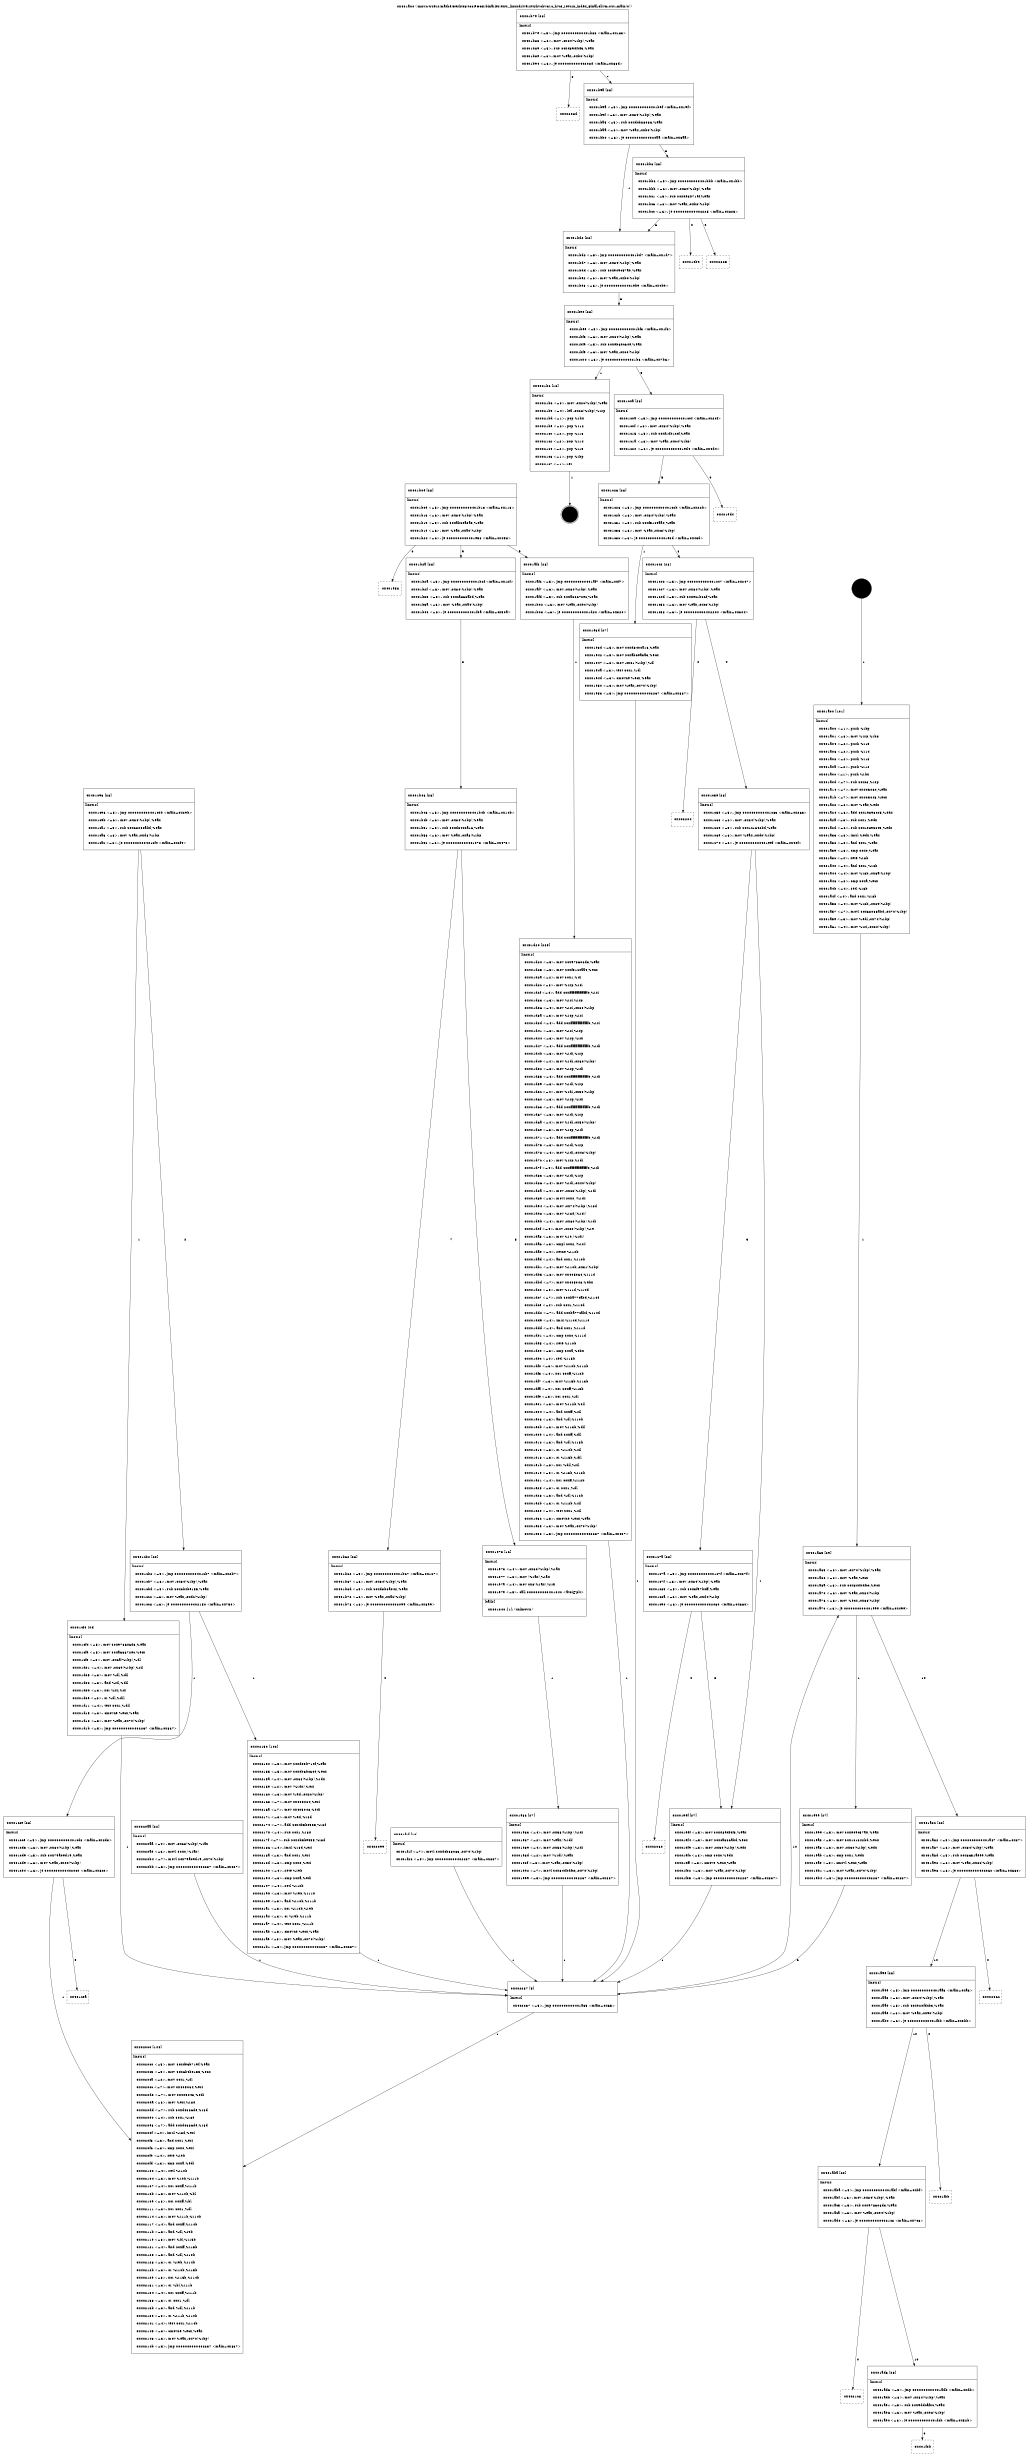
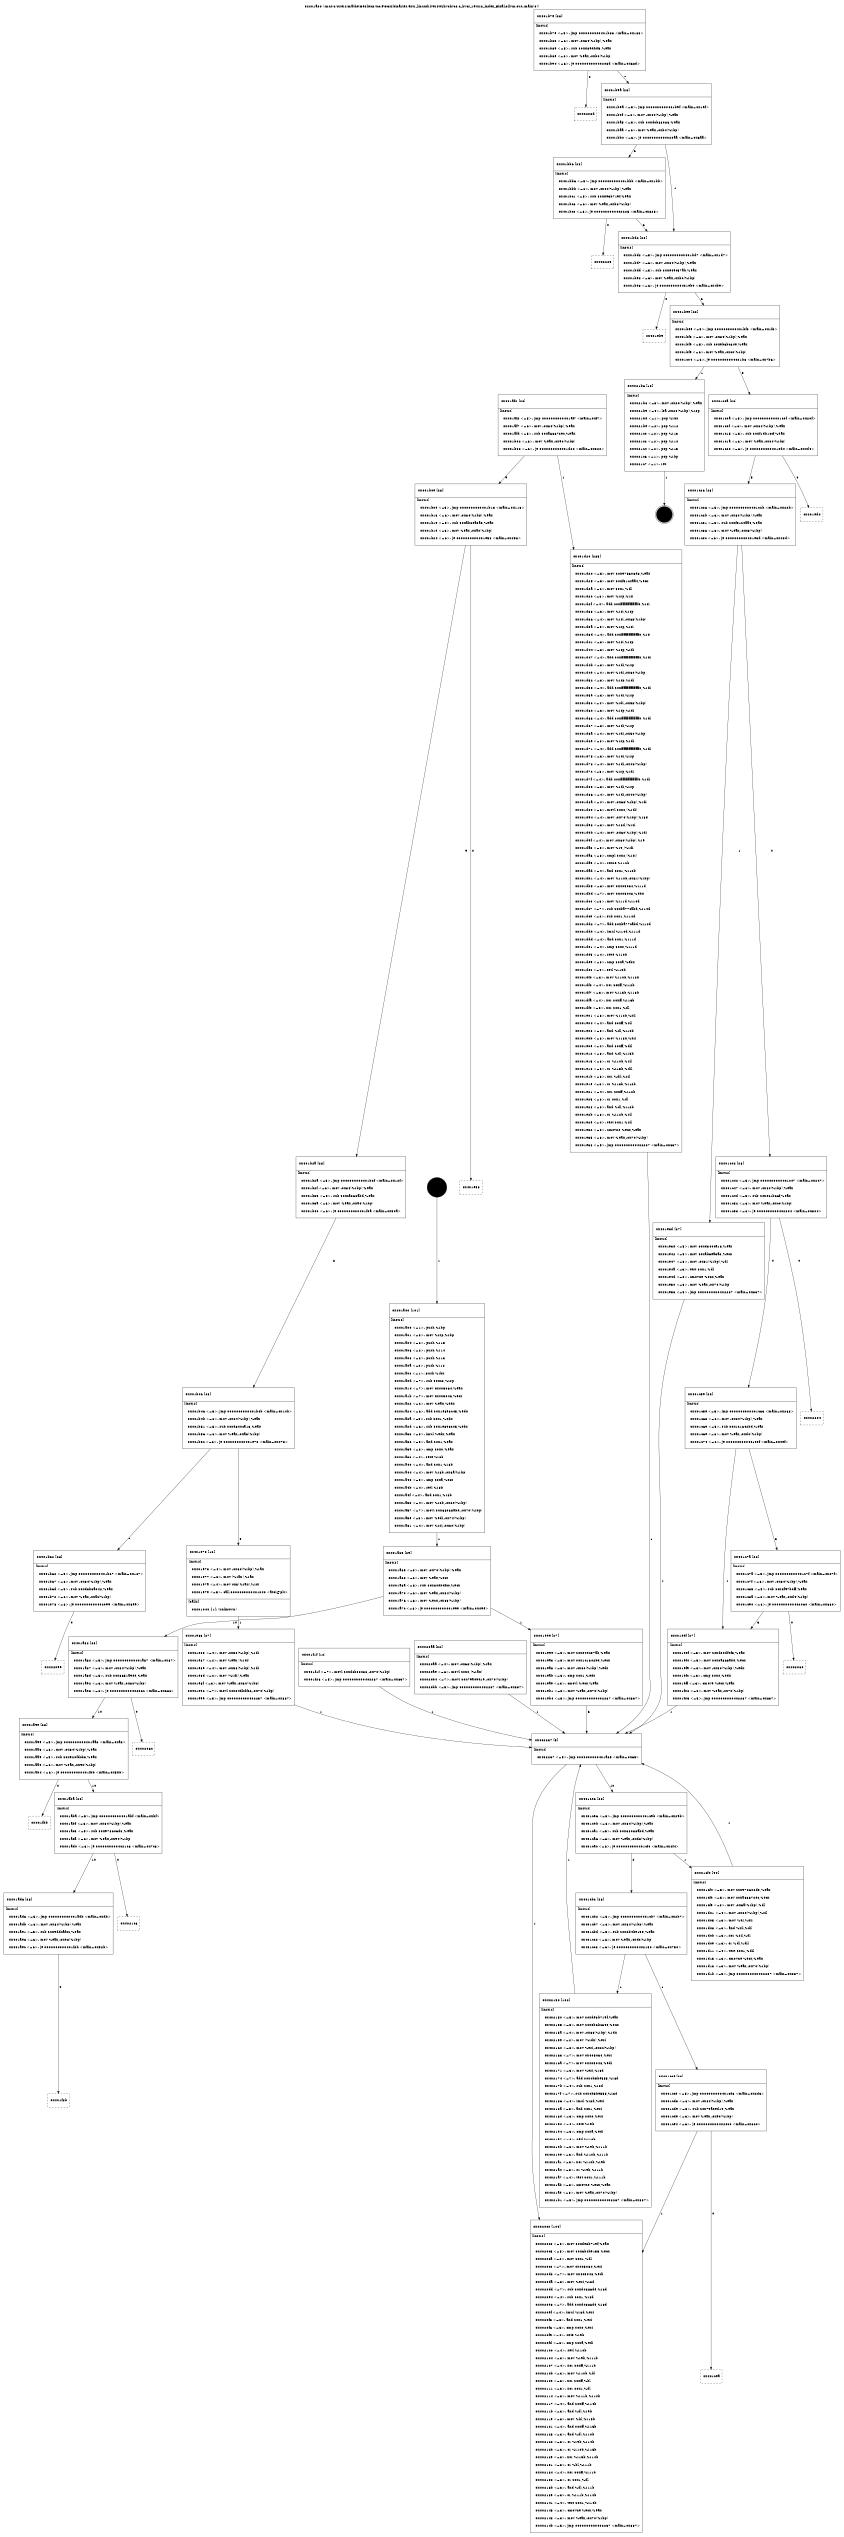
(690, 236) -> (661, 310)
(517, 551) -> (512, 469)
(791, 1868) -> (604, 1777)
